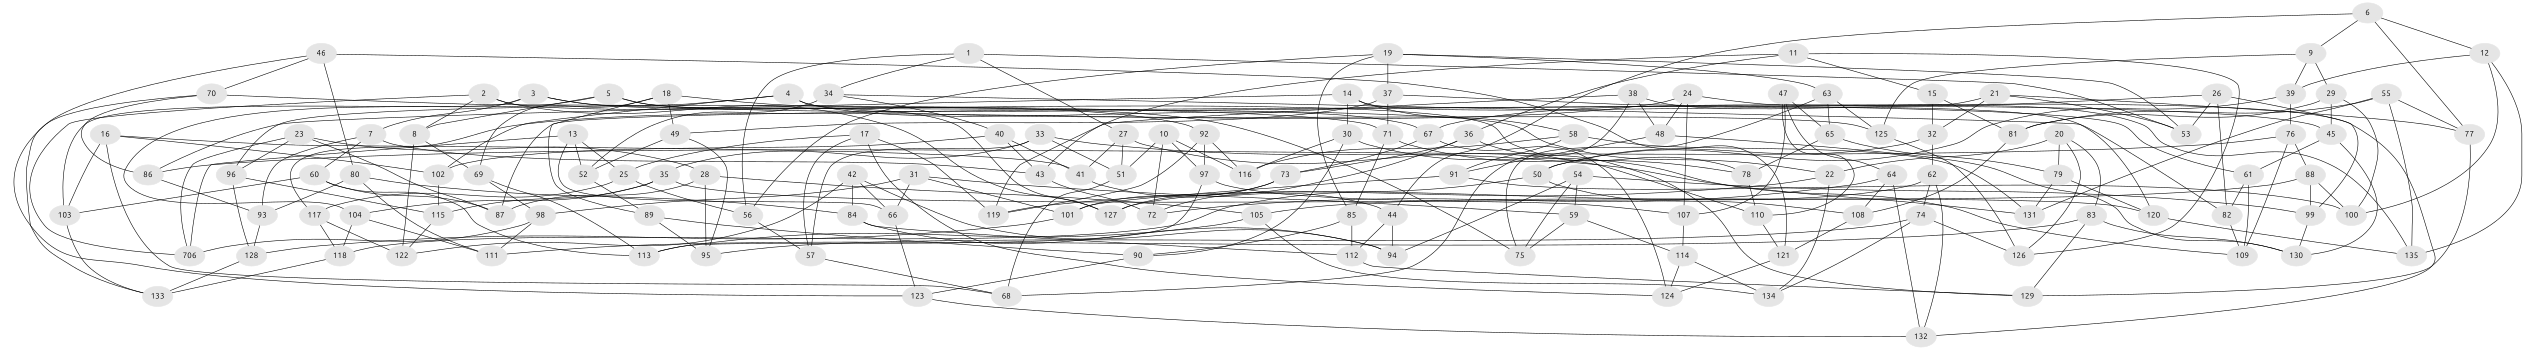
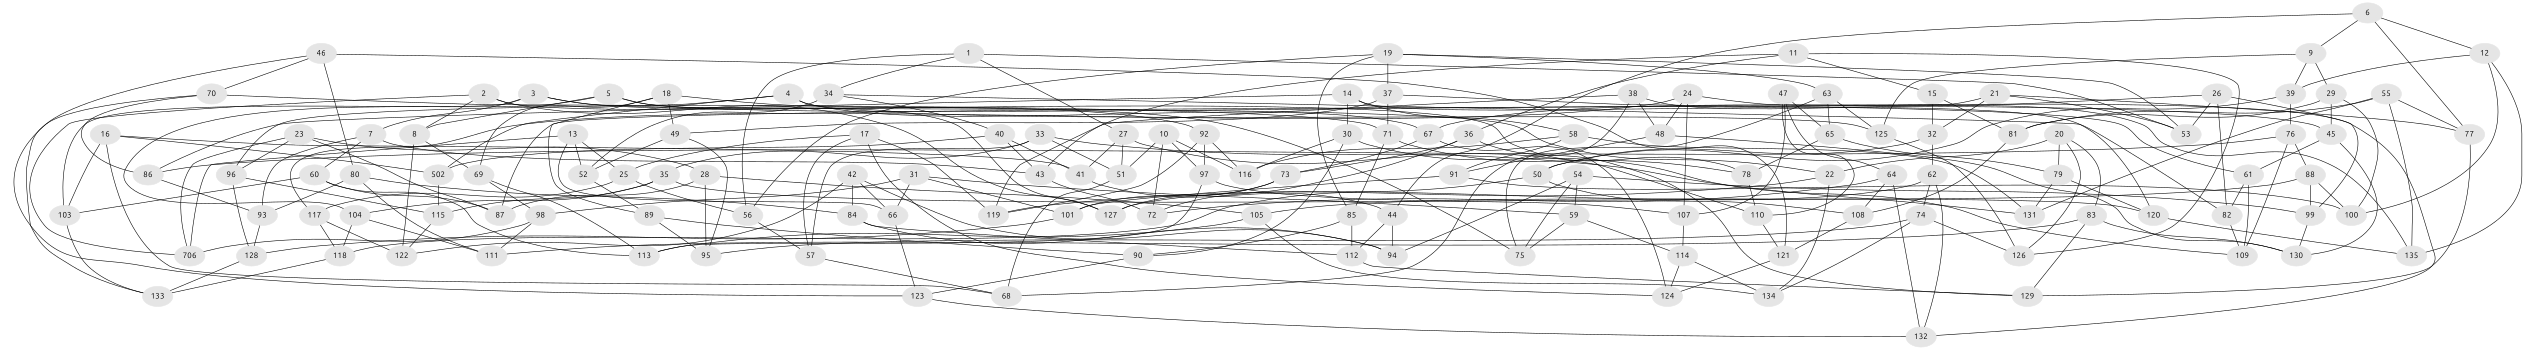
(438, 175) -> (438, 175)
